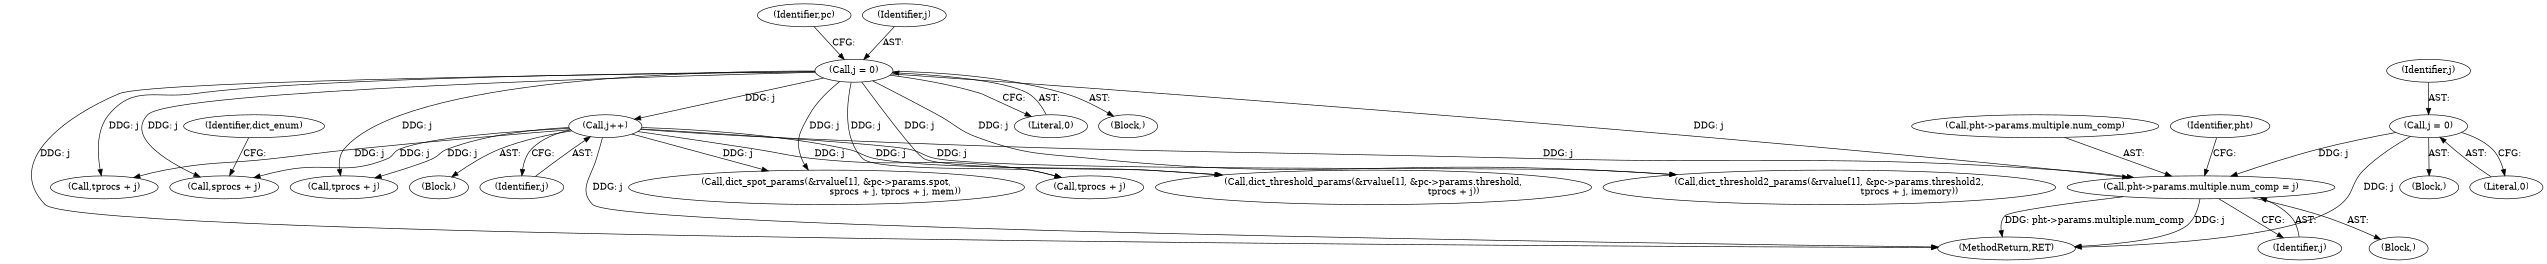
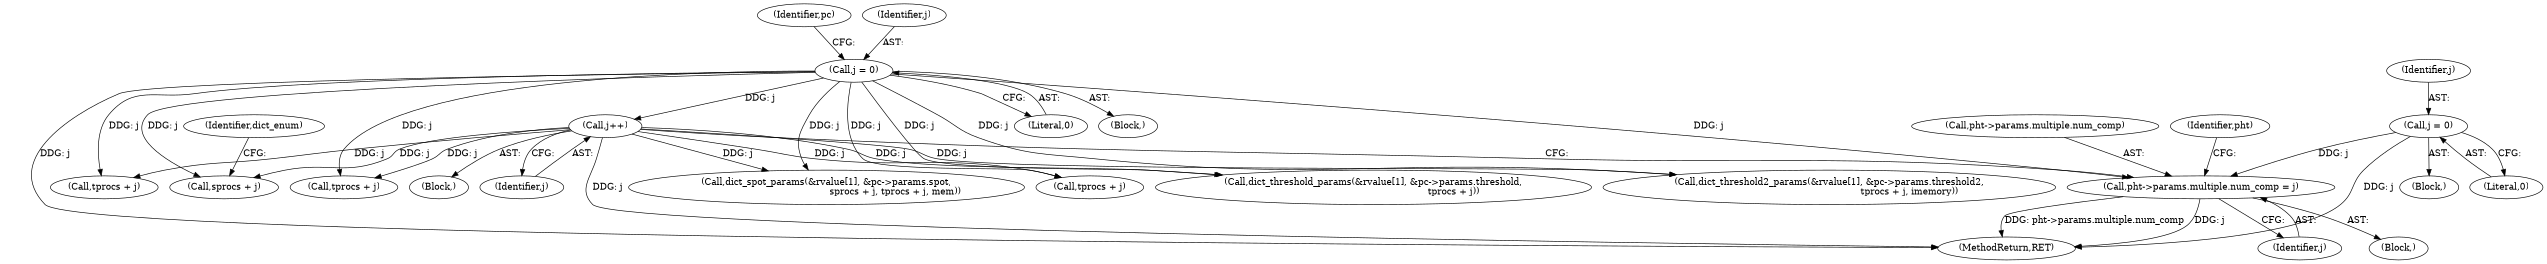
(1558, 154) -> (1558, 154)
